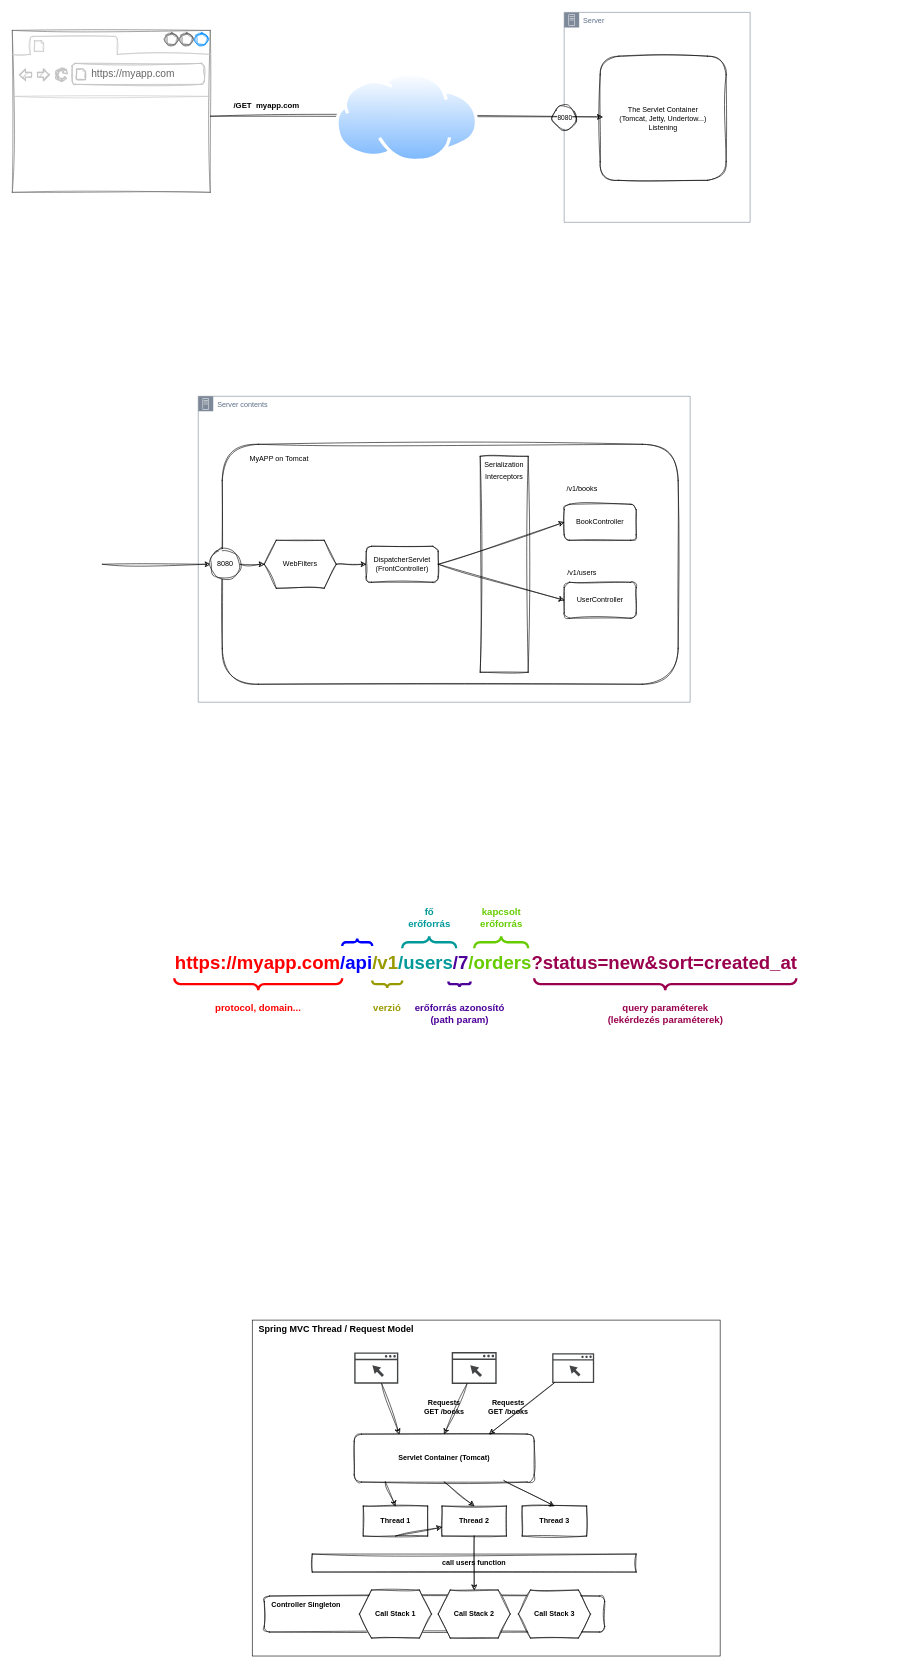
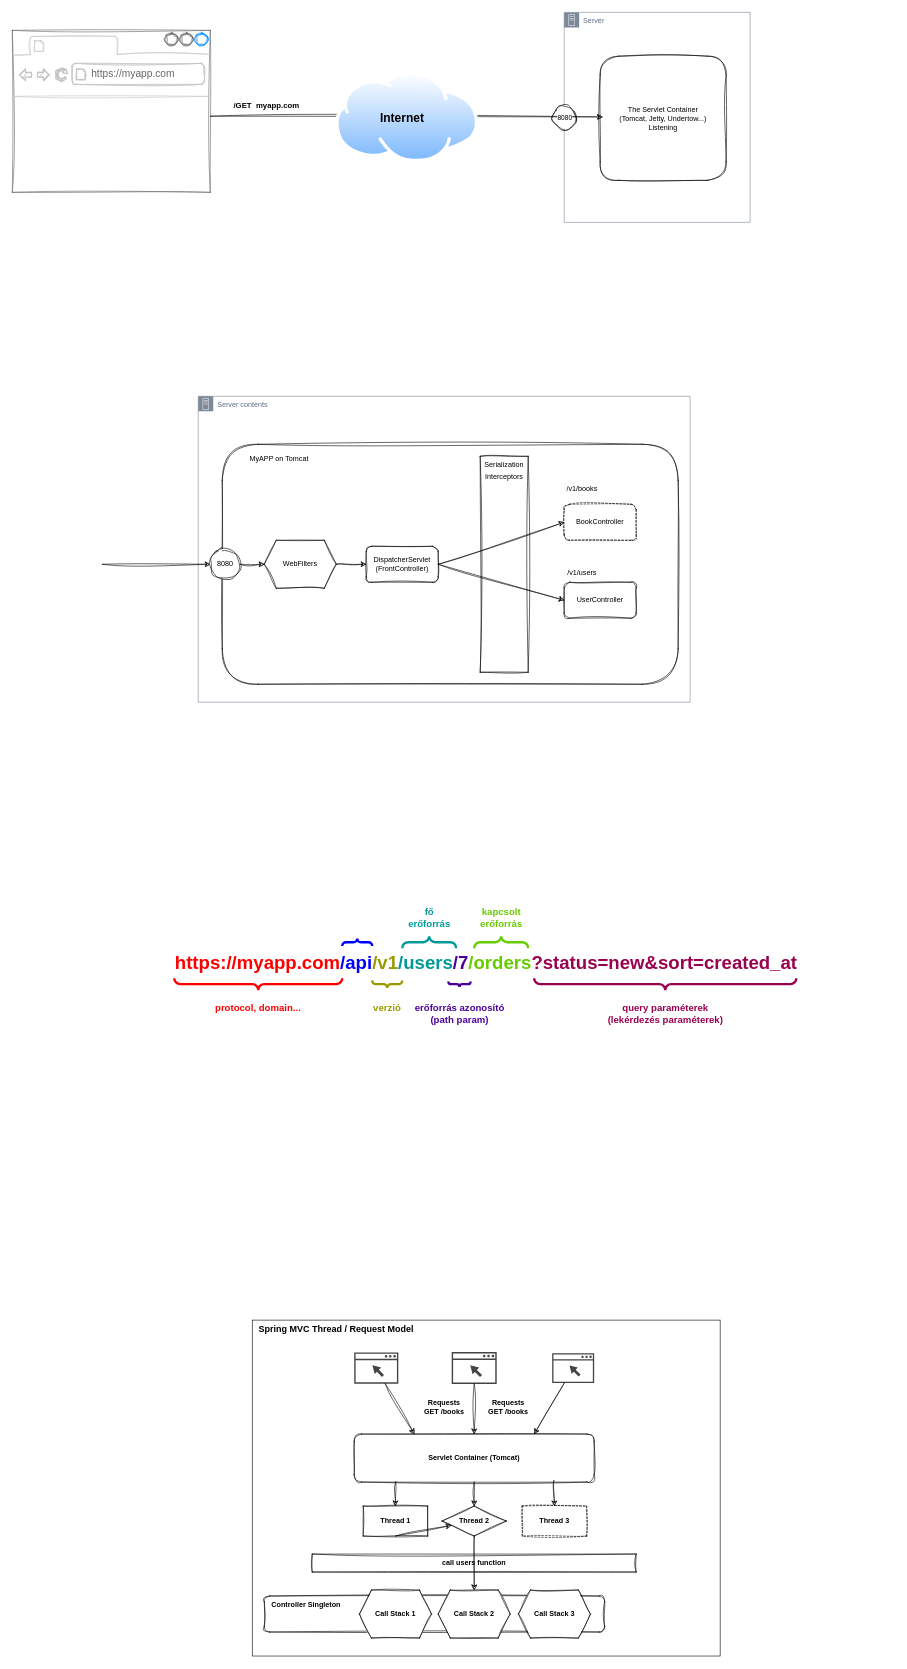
none -> (402, 117)
(600, 522) -> (600, 522)
(444, 1458) -> (474, 1458)
(474, 1521) -> (474, 1521)
(555, 1521) -> (555, 1521)
